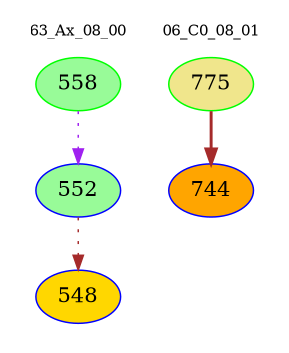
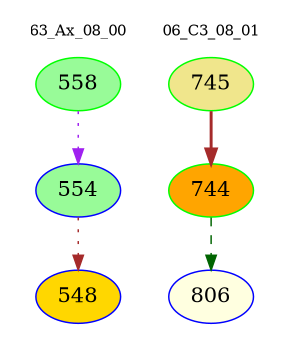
(211, 32) -> (211, 32)
(211, 84) -> (211, 84)
(78, 190) -> (78, 190)
(211, 190) -> (211, 190)
none -> (211, 297)
